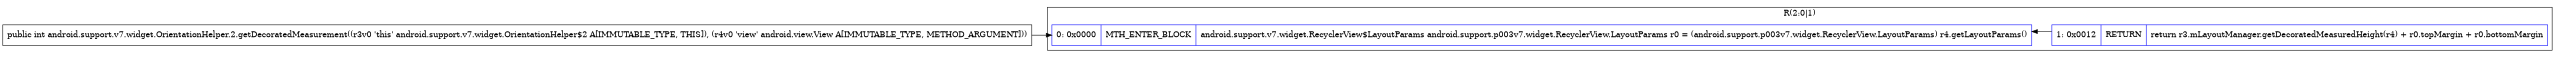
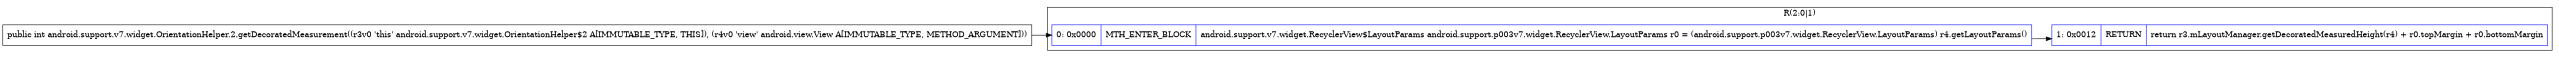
(2045, 32) -> (2039, 39)
